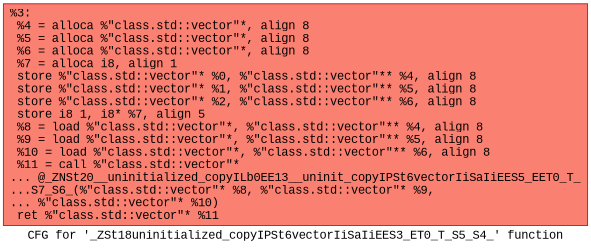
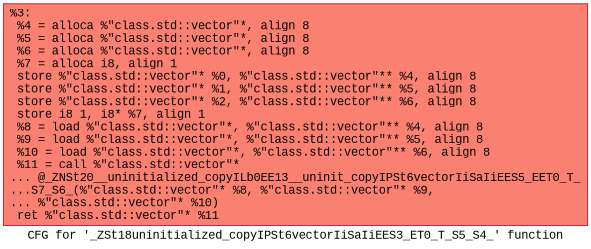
(108, 114) -> (108, 114)
